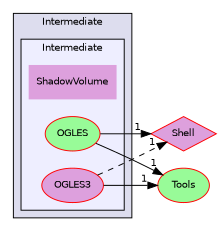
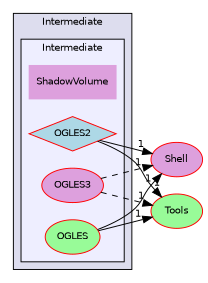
none -> (73, 134)
(184, 134) -> (177, 160)
(118, 185) -> (118, 197)
